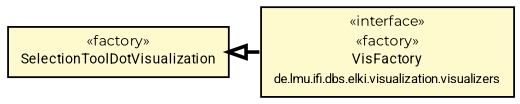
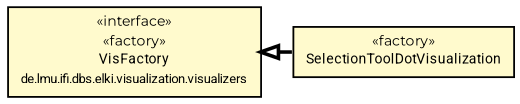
(253, 52) -> (285, 52)
